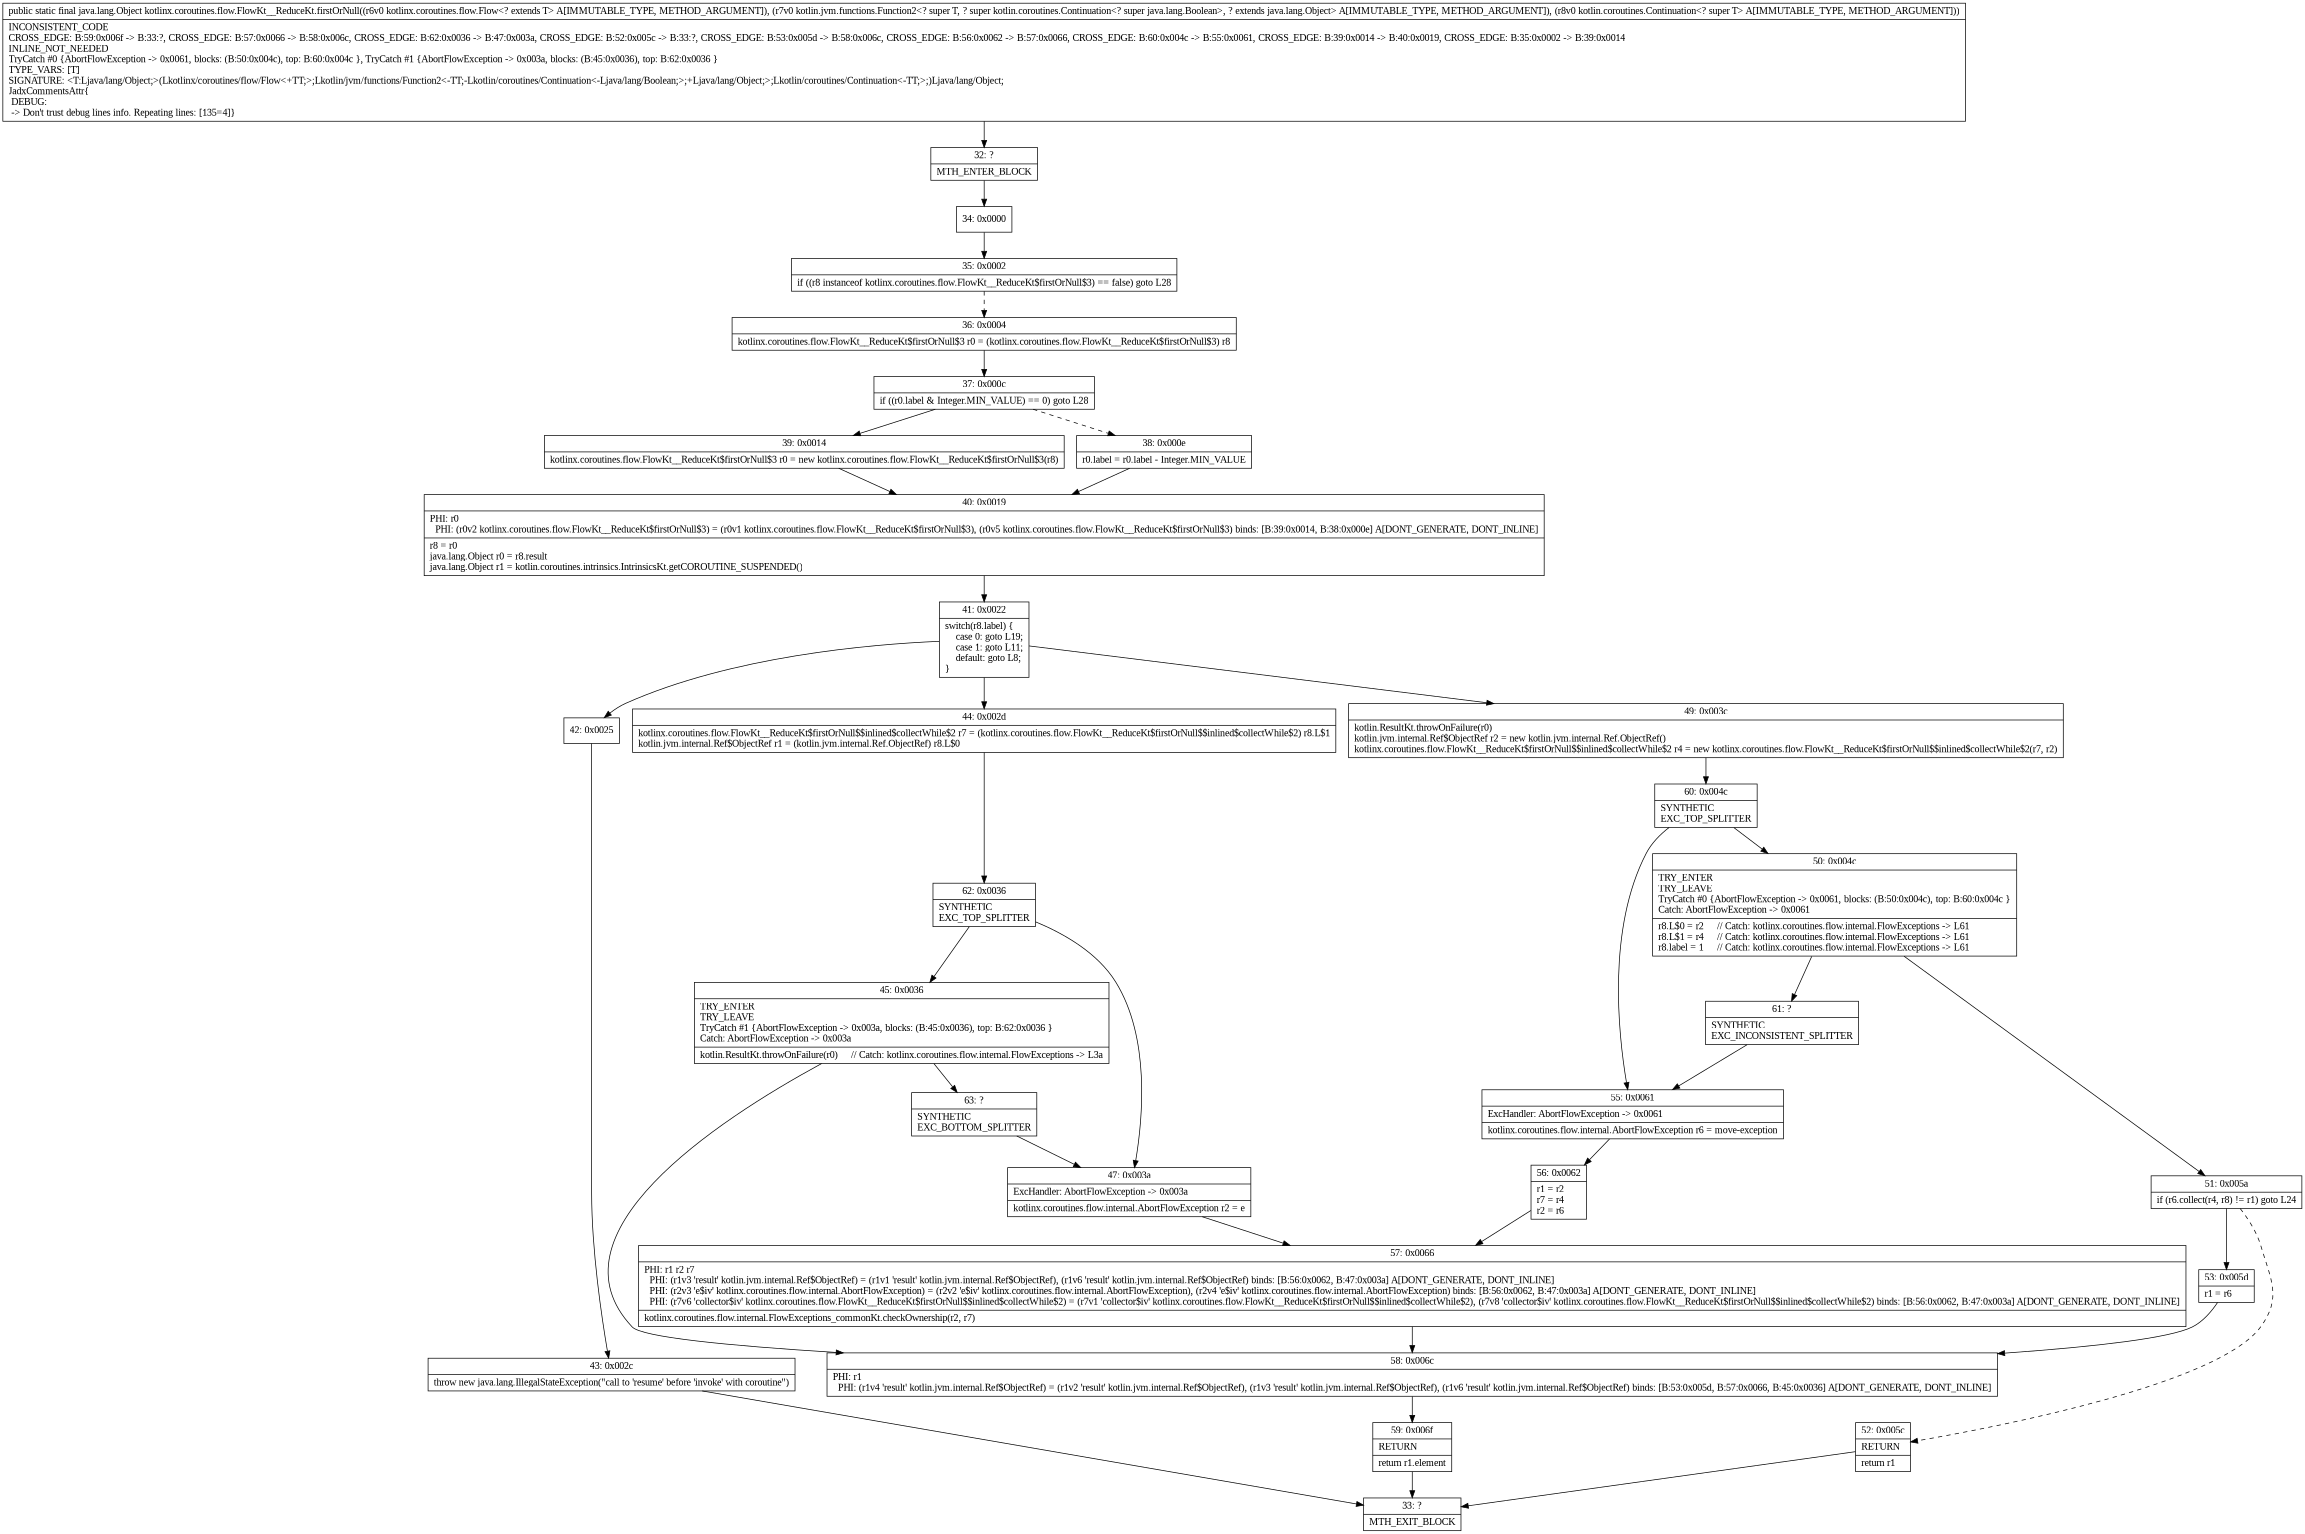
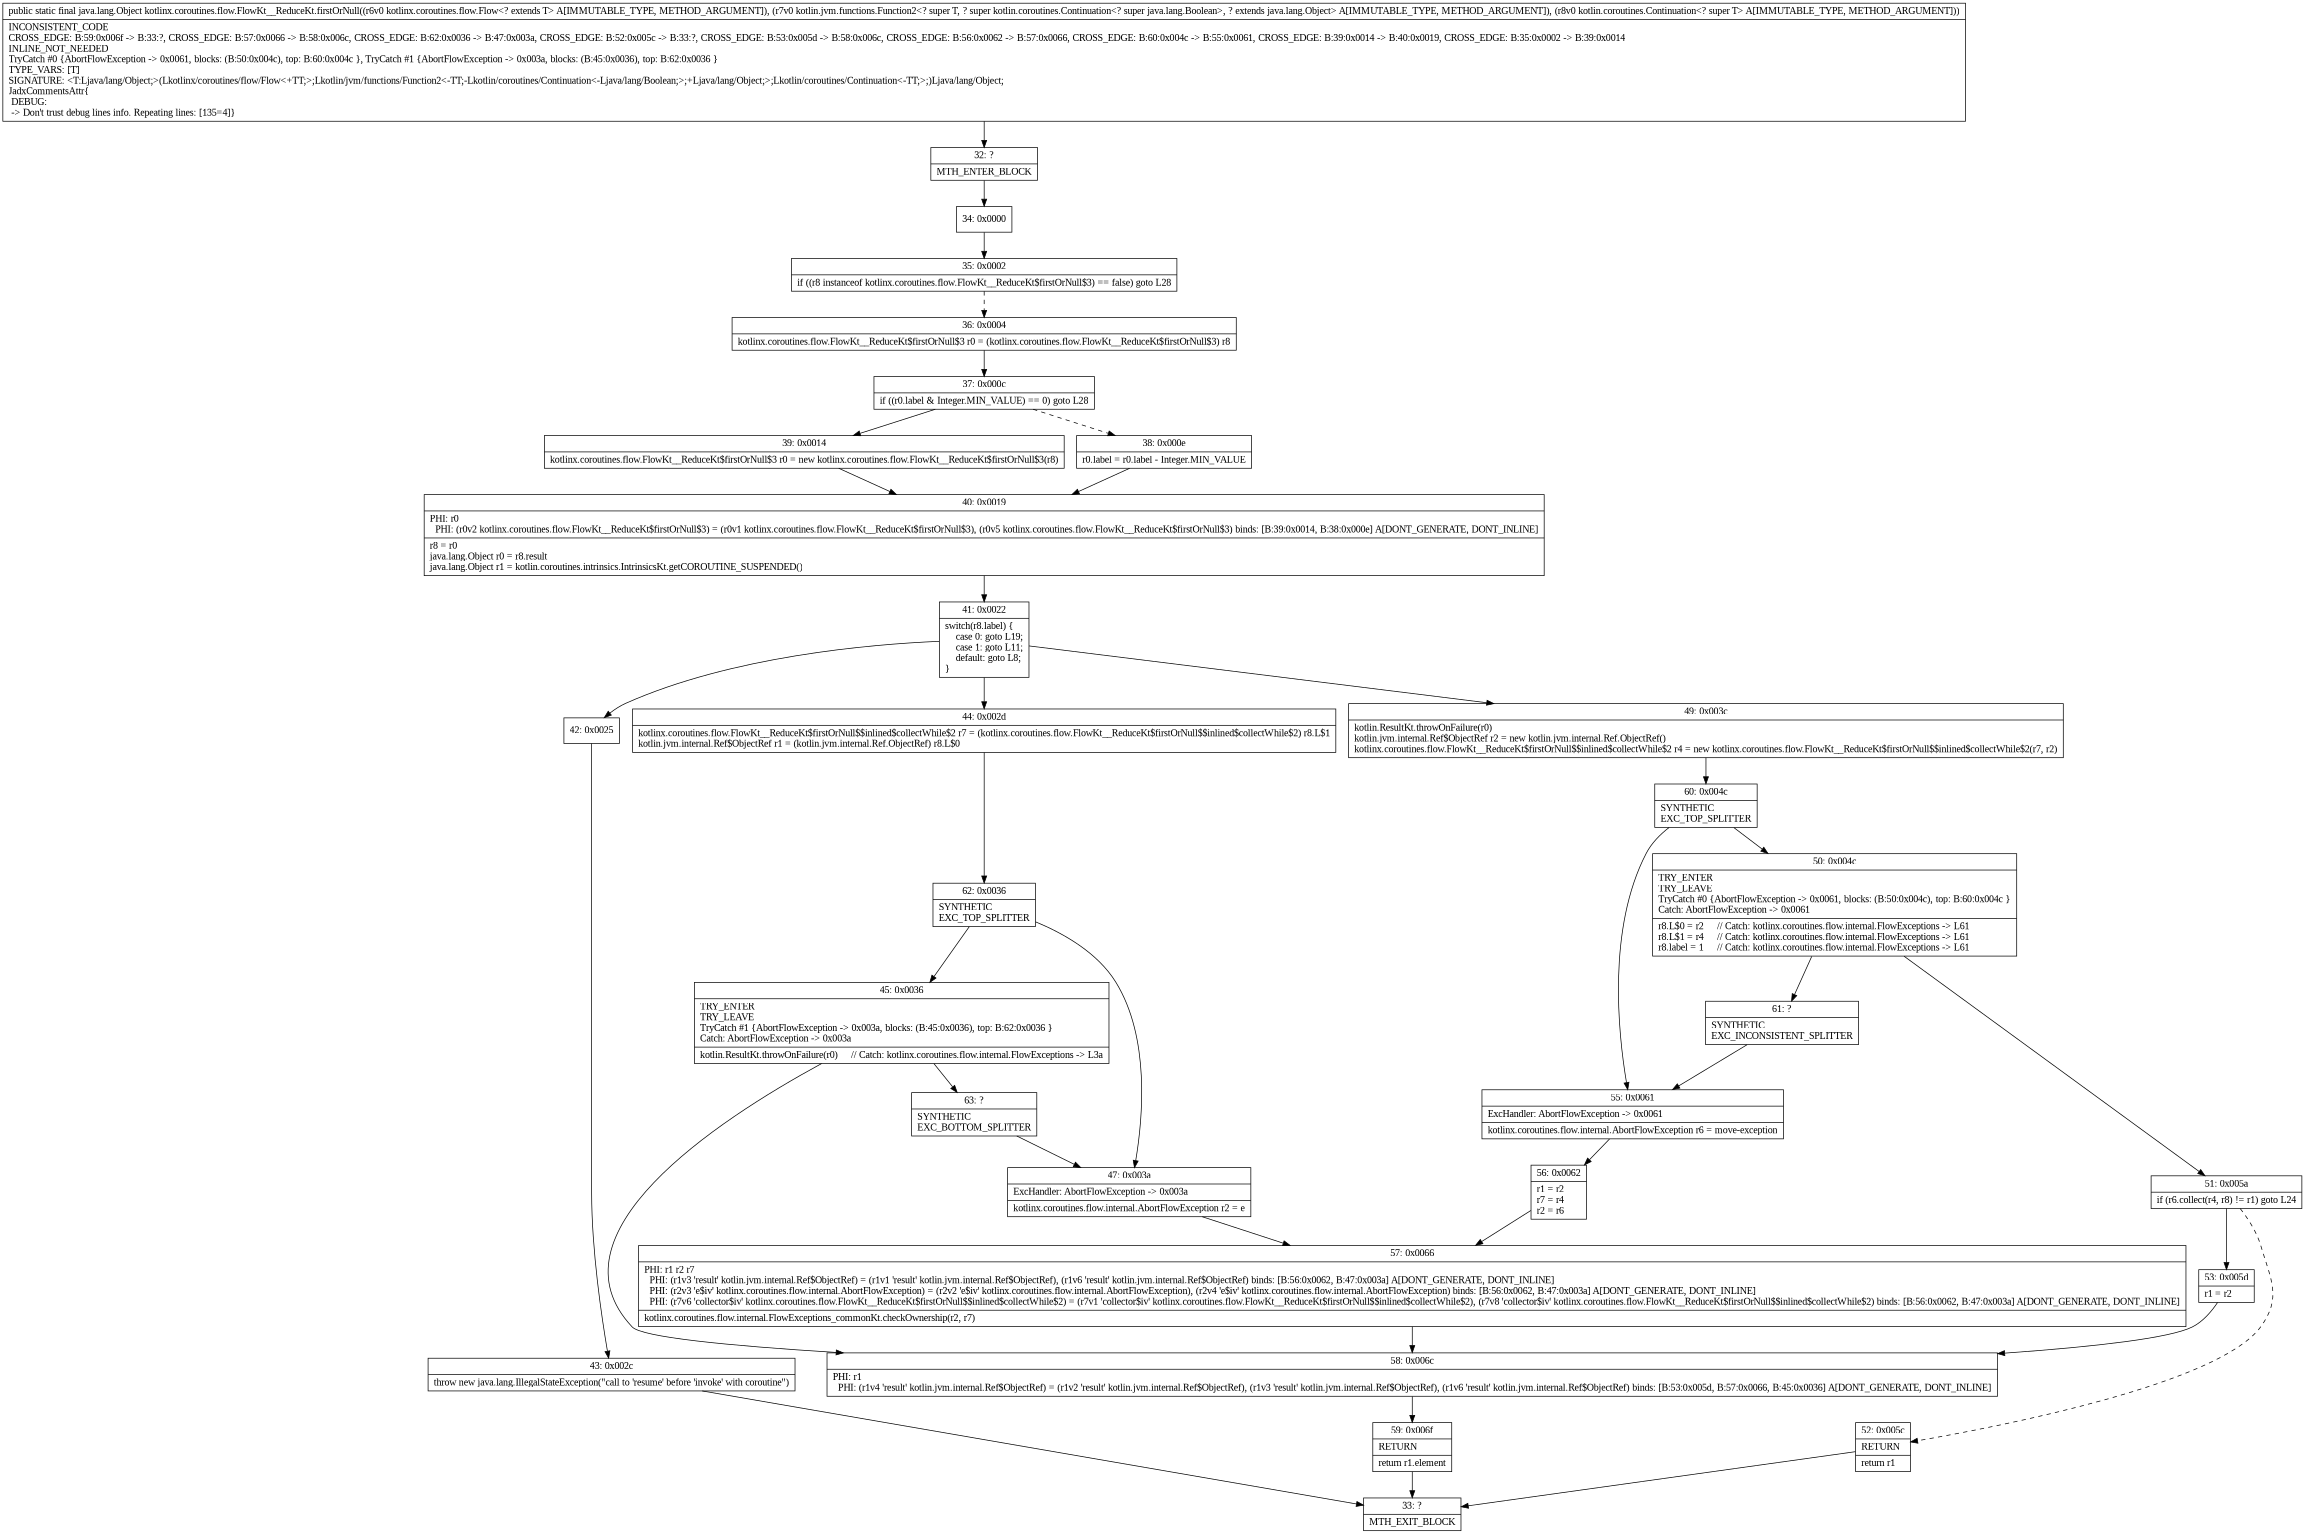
(2218, 1294) -> (2218, 1294)
